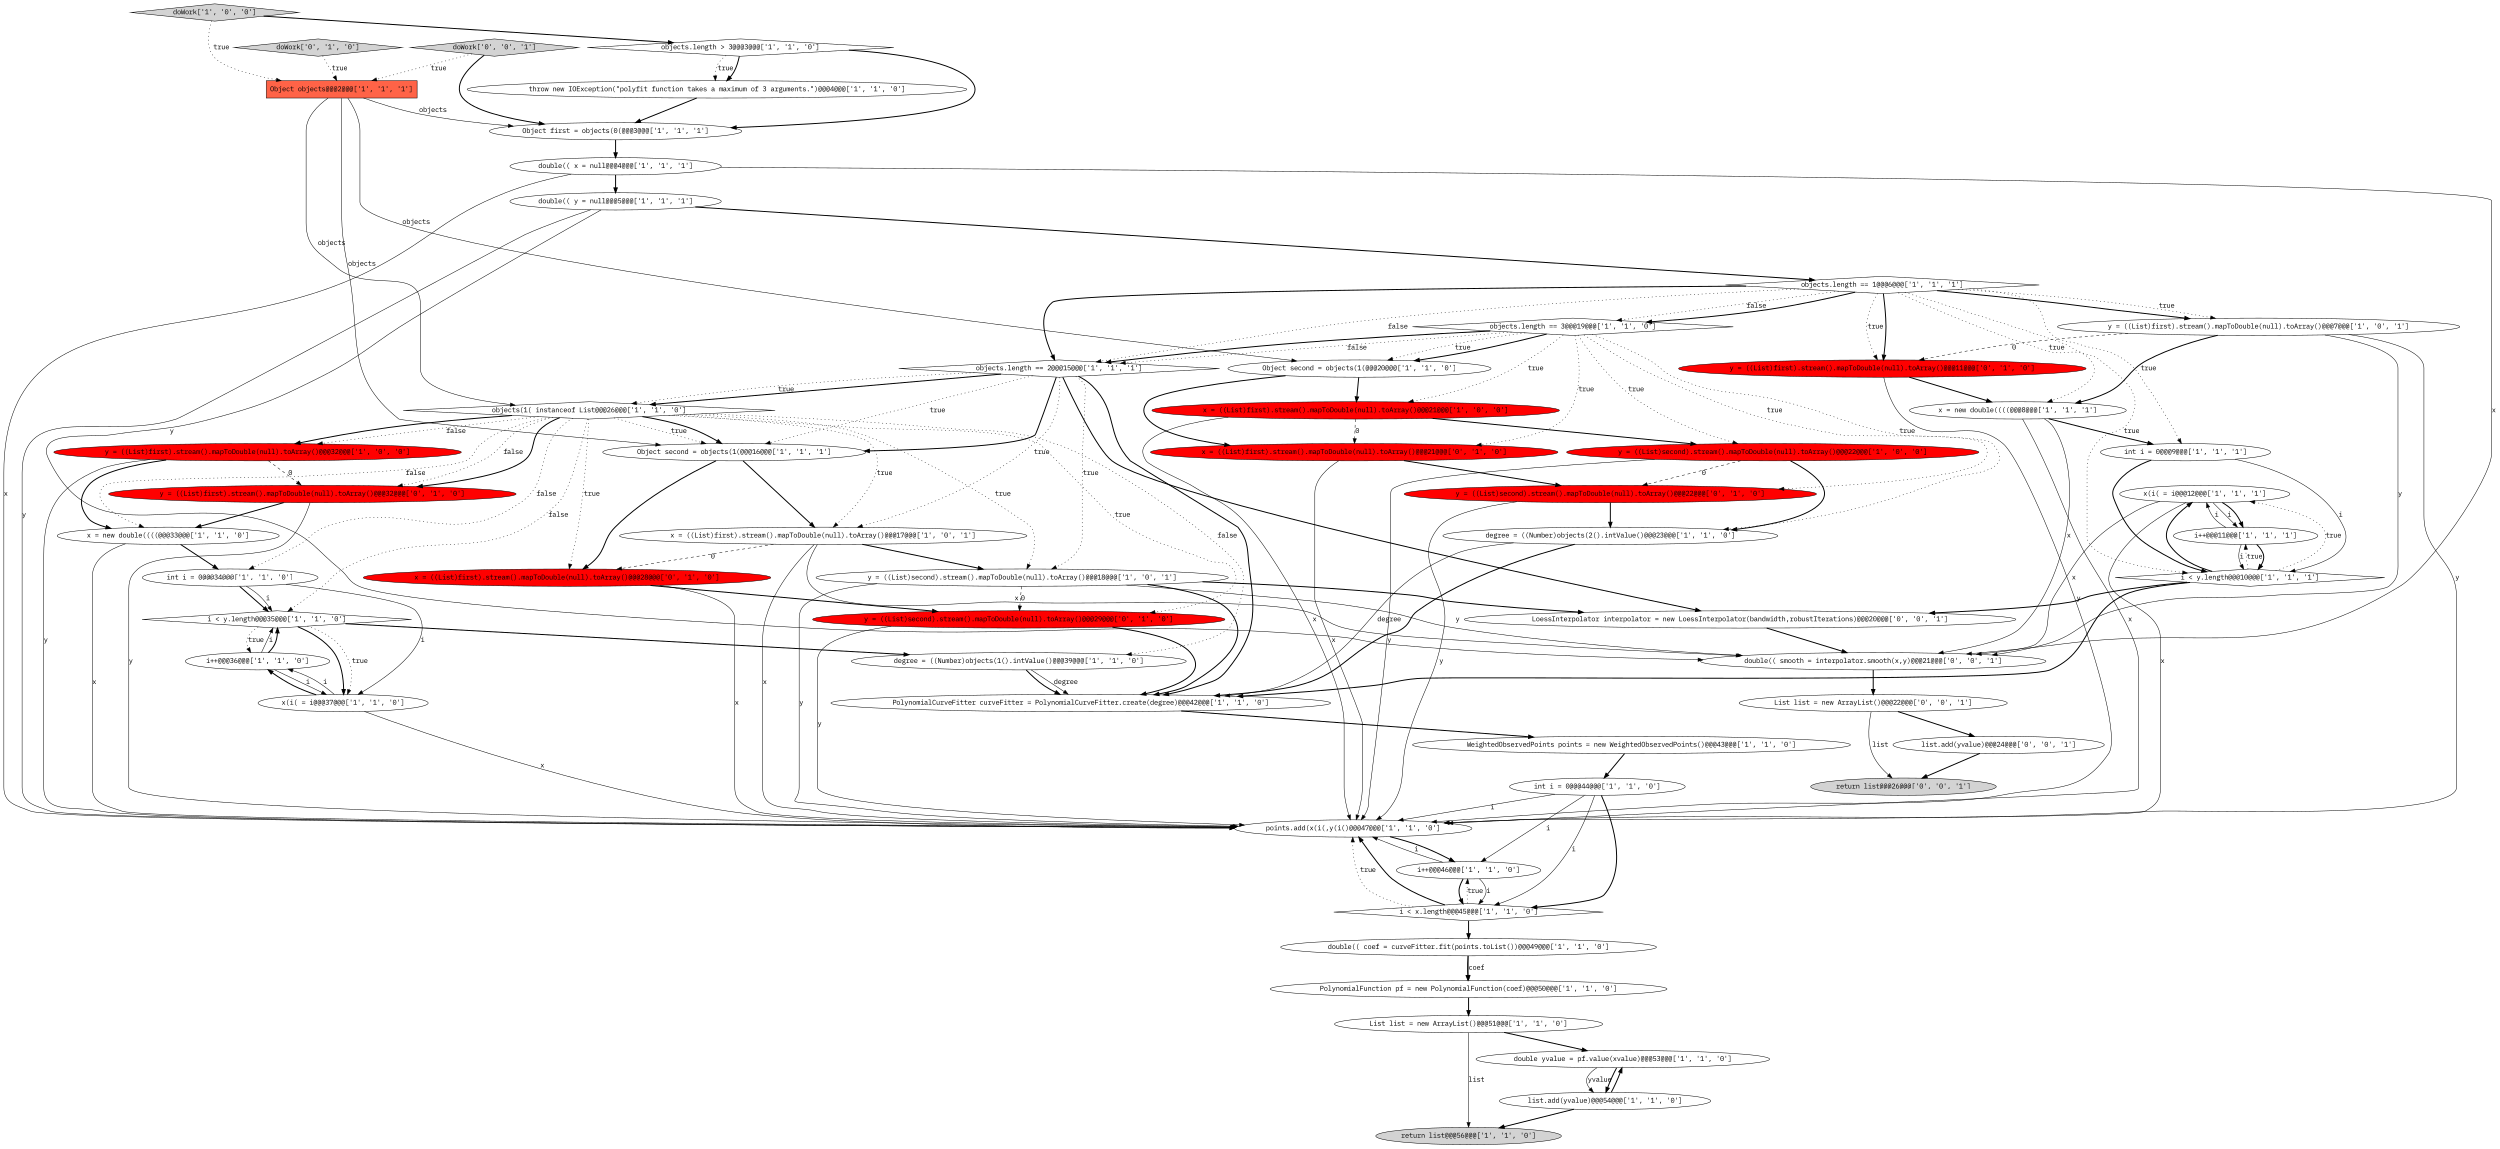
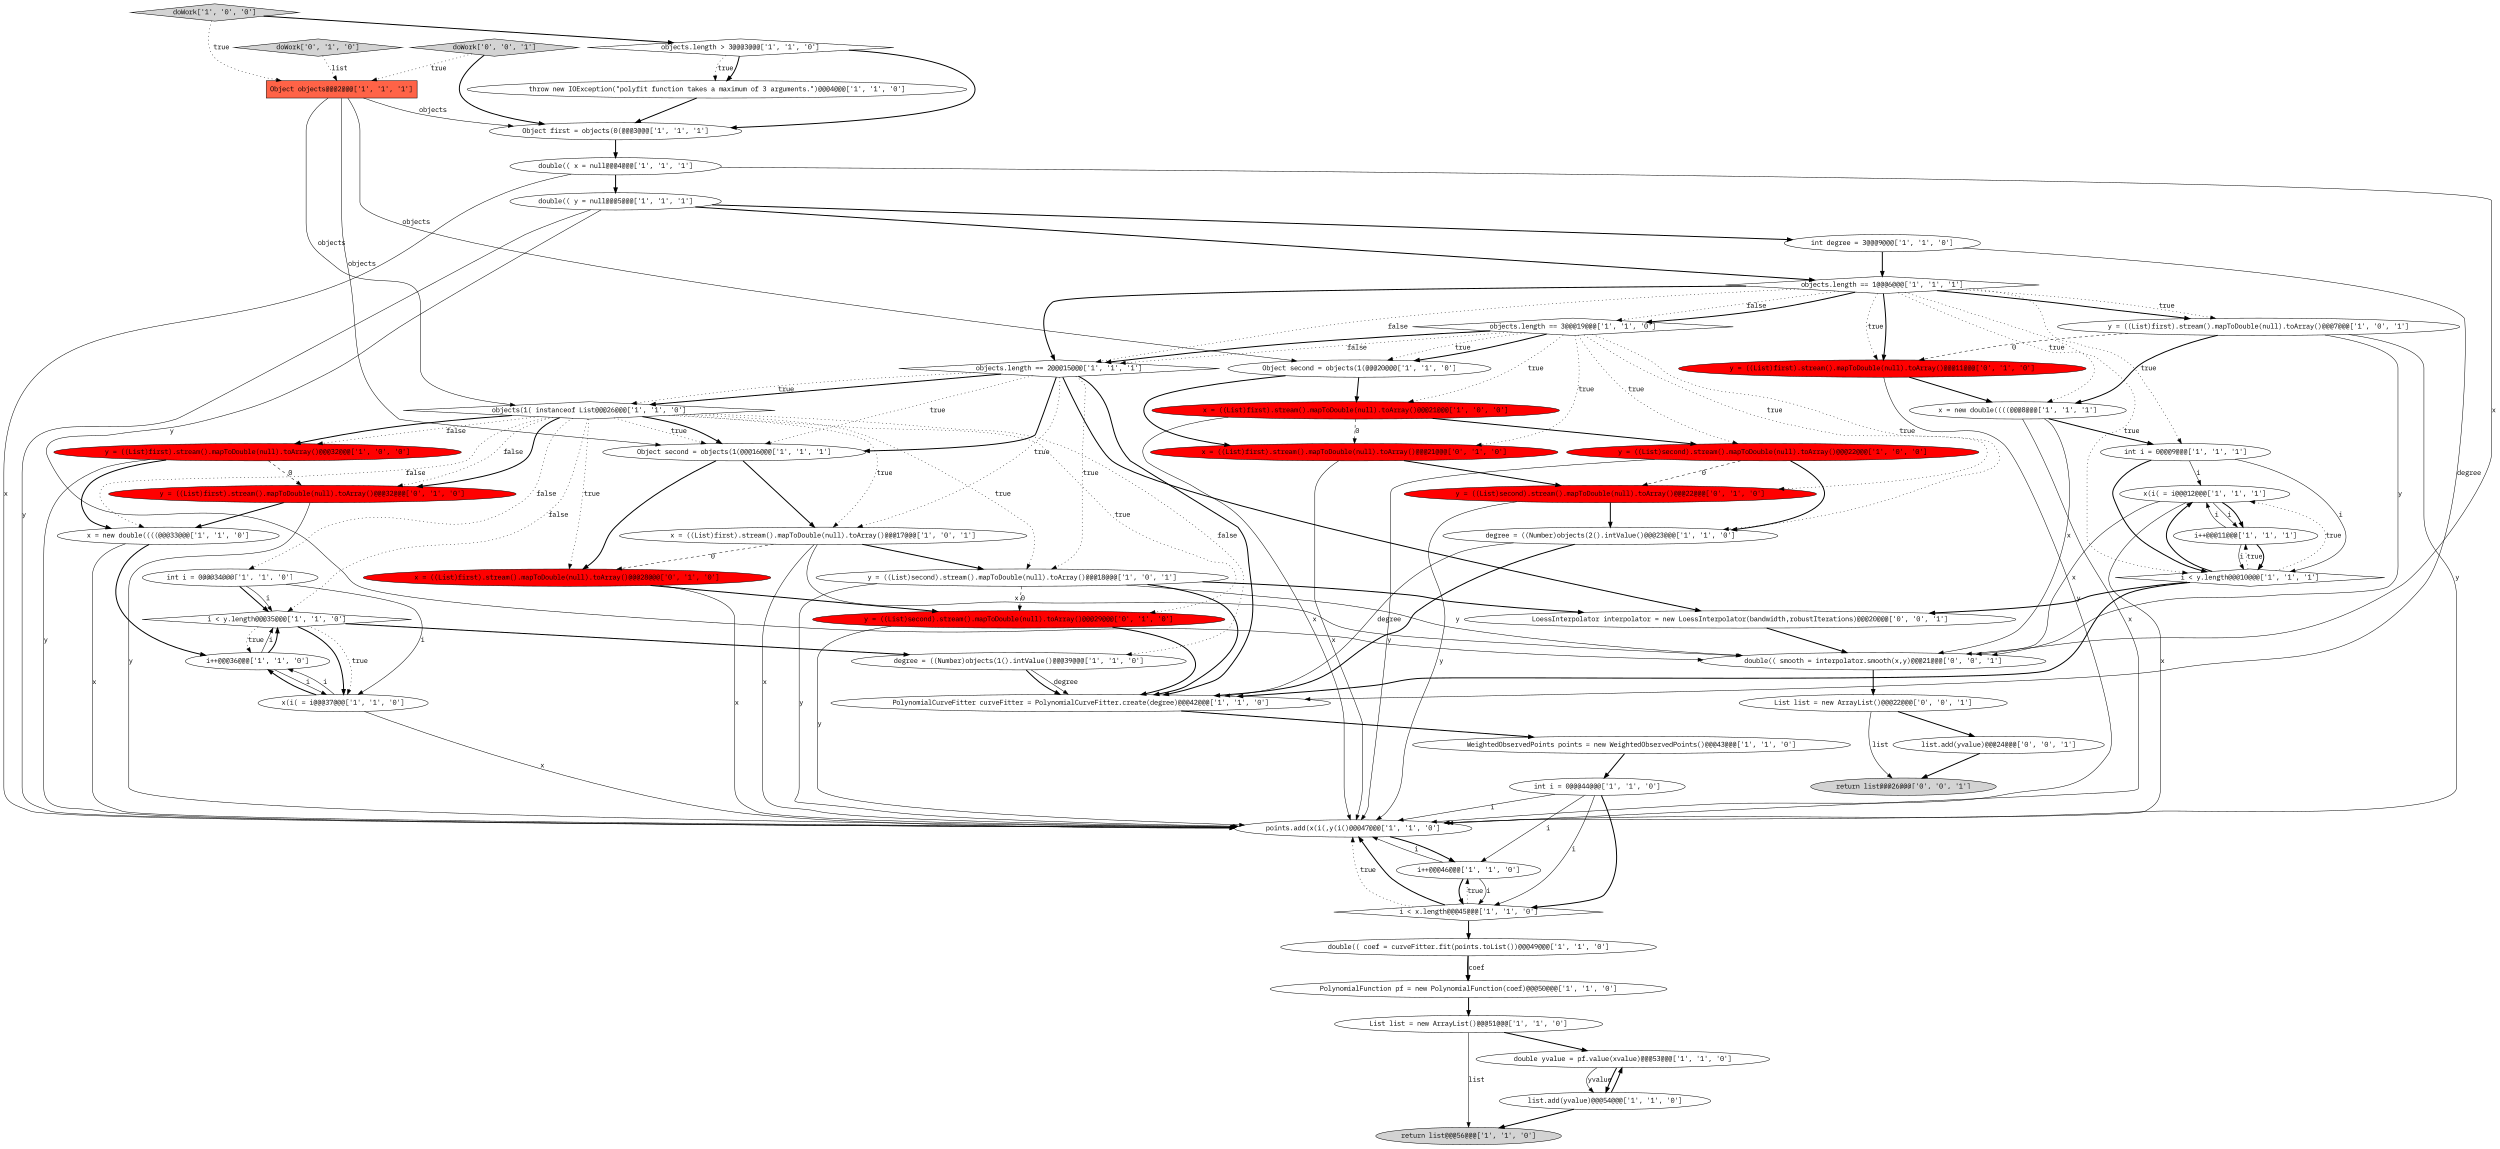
(340, 68) -> (340, 68)
none -> (1882, 243)
none -> (2194, 471)
(194, 553) -> (125, 616)
